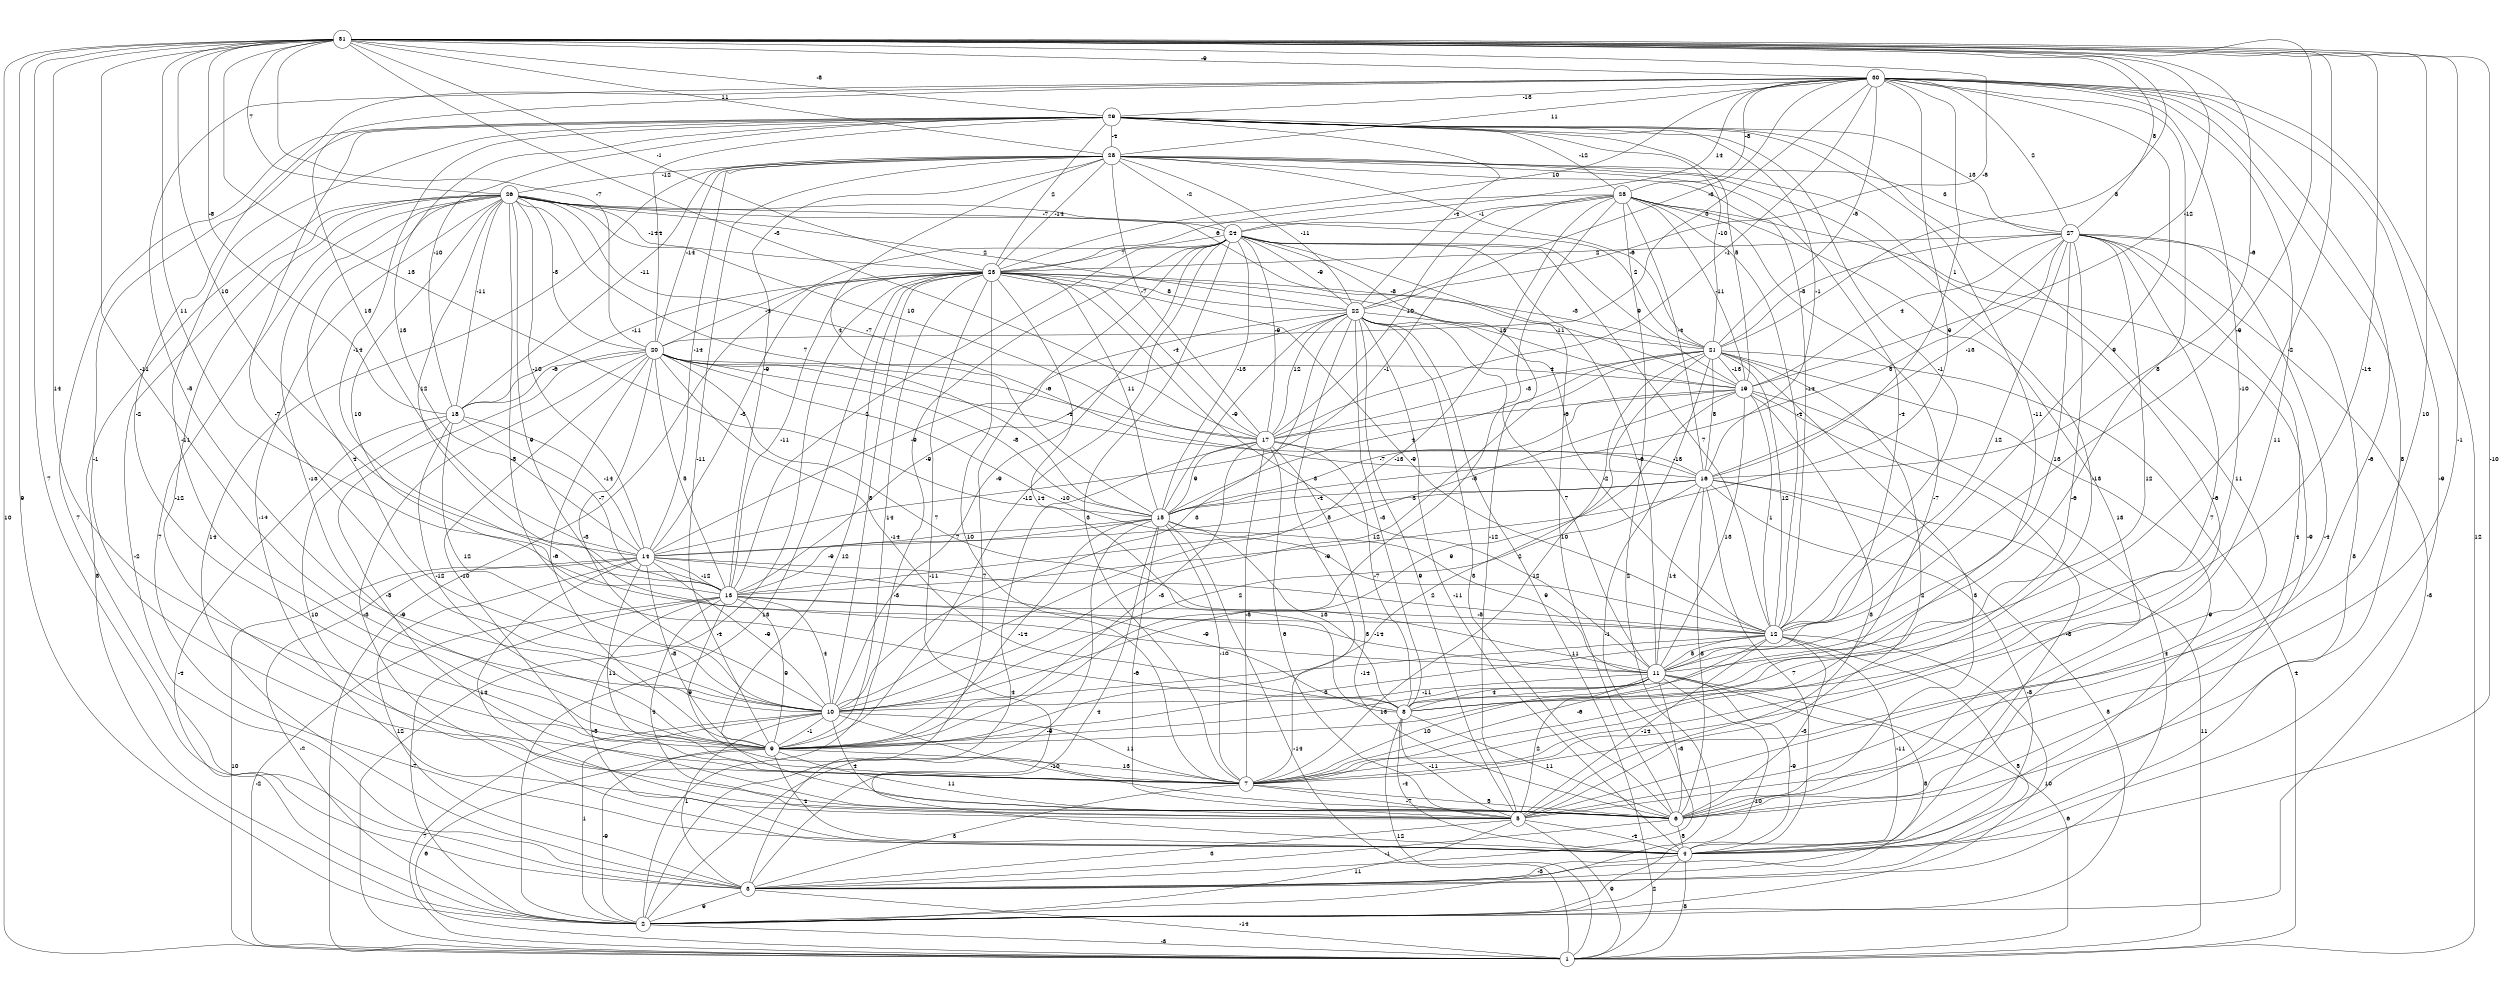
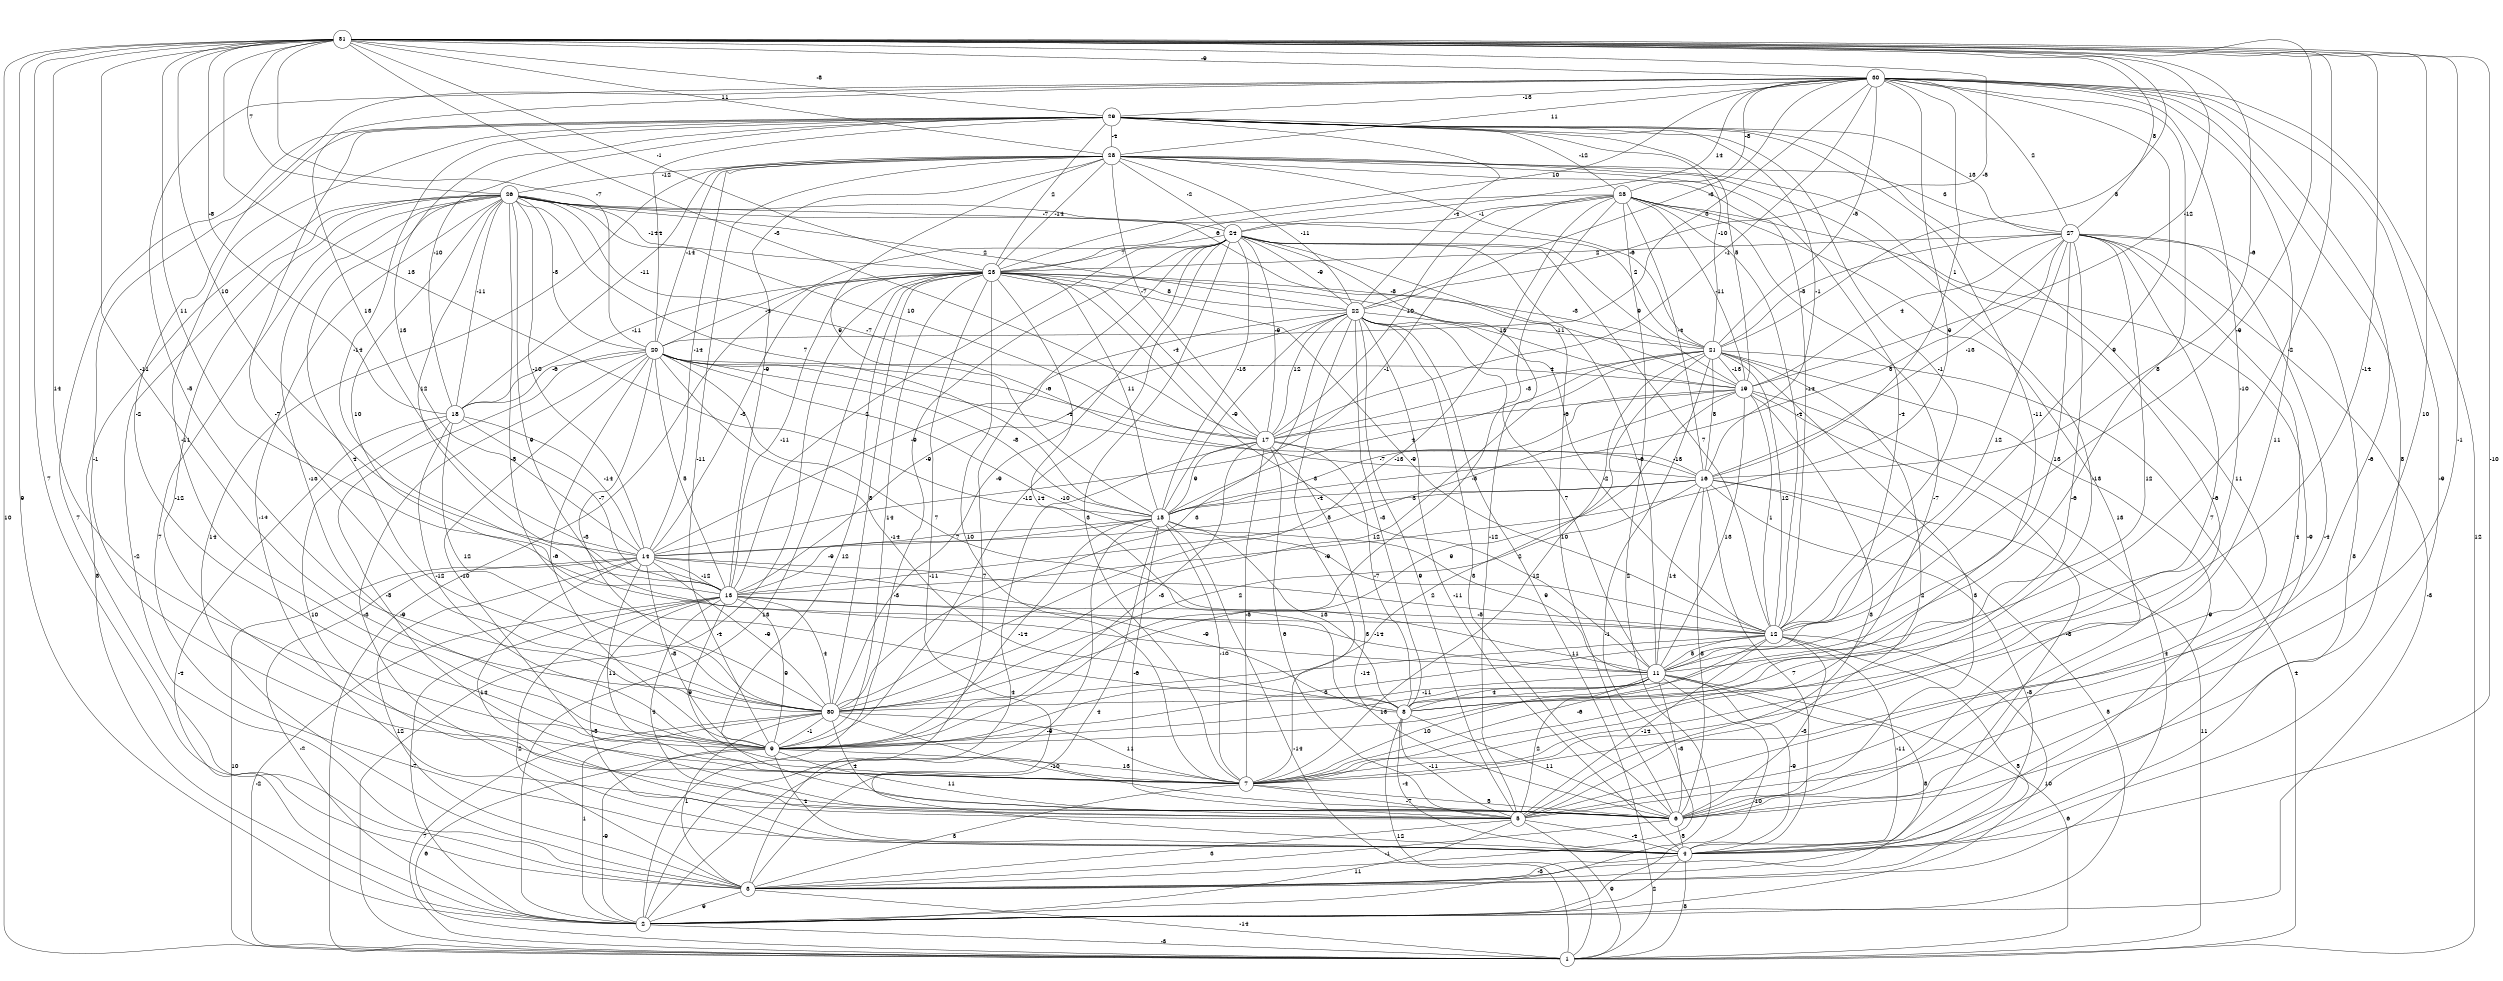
(840, 331) -> (840, 331)
(831, 712) -> (831, 712)
none -> (521, 718)
